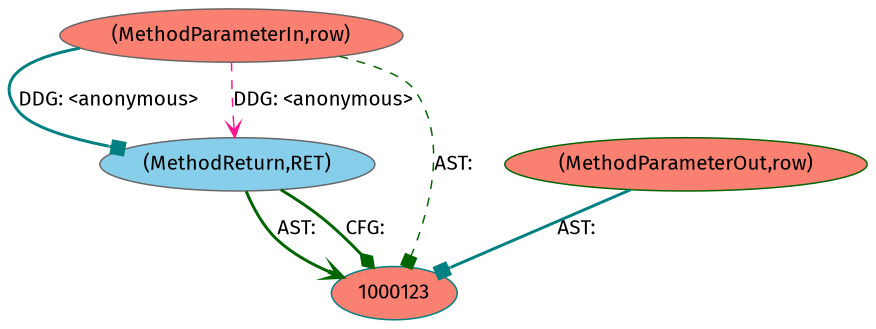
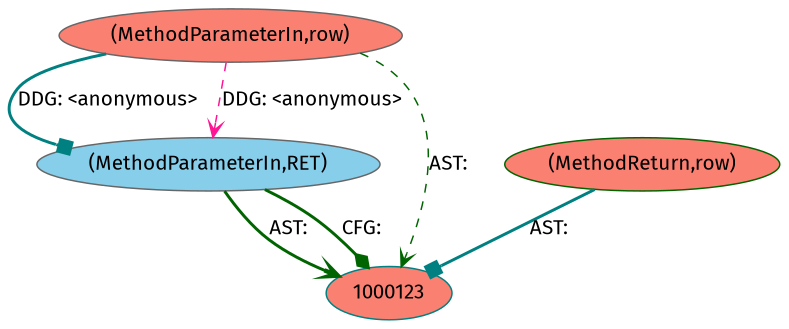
(431, 129) -> (427, 140)
(237, 164) -> (208, 164)
(686, 164) -> (642, 164)
